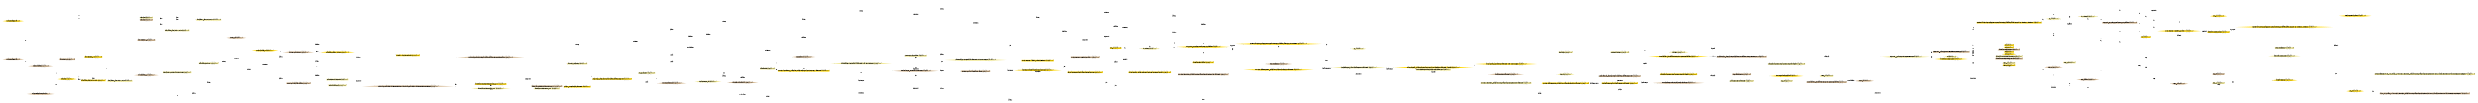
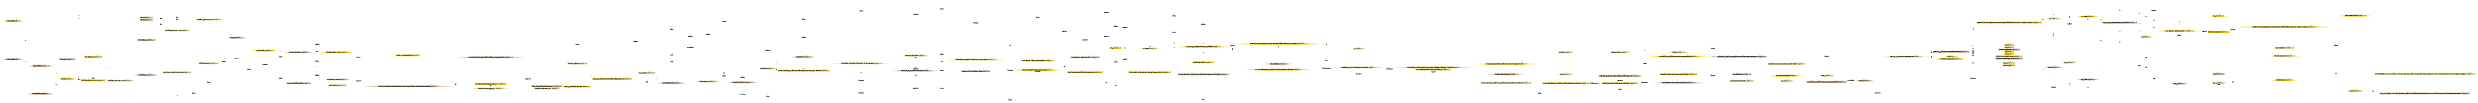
(2088, 17) -> (2088, 17)
